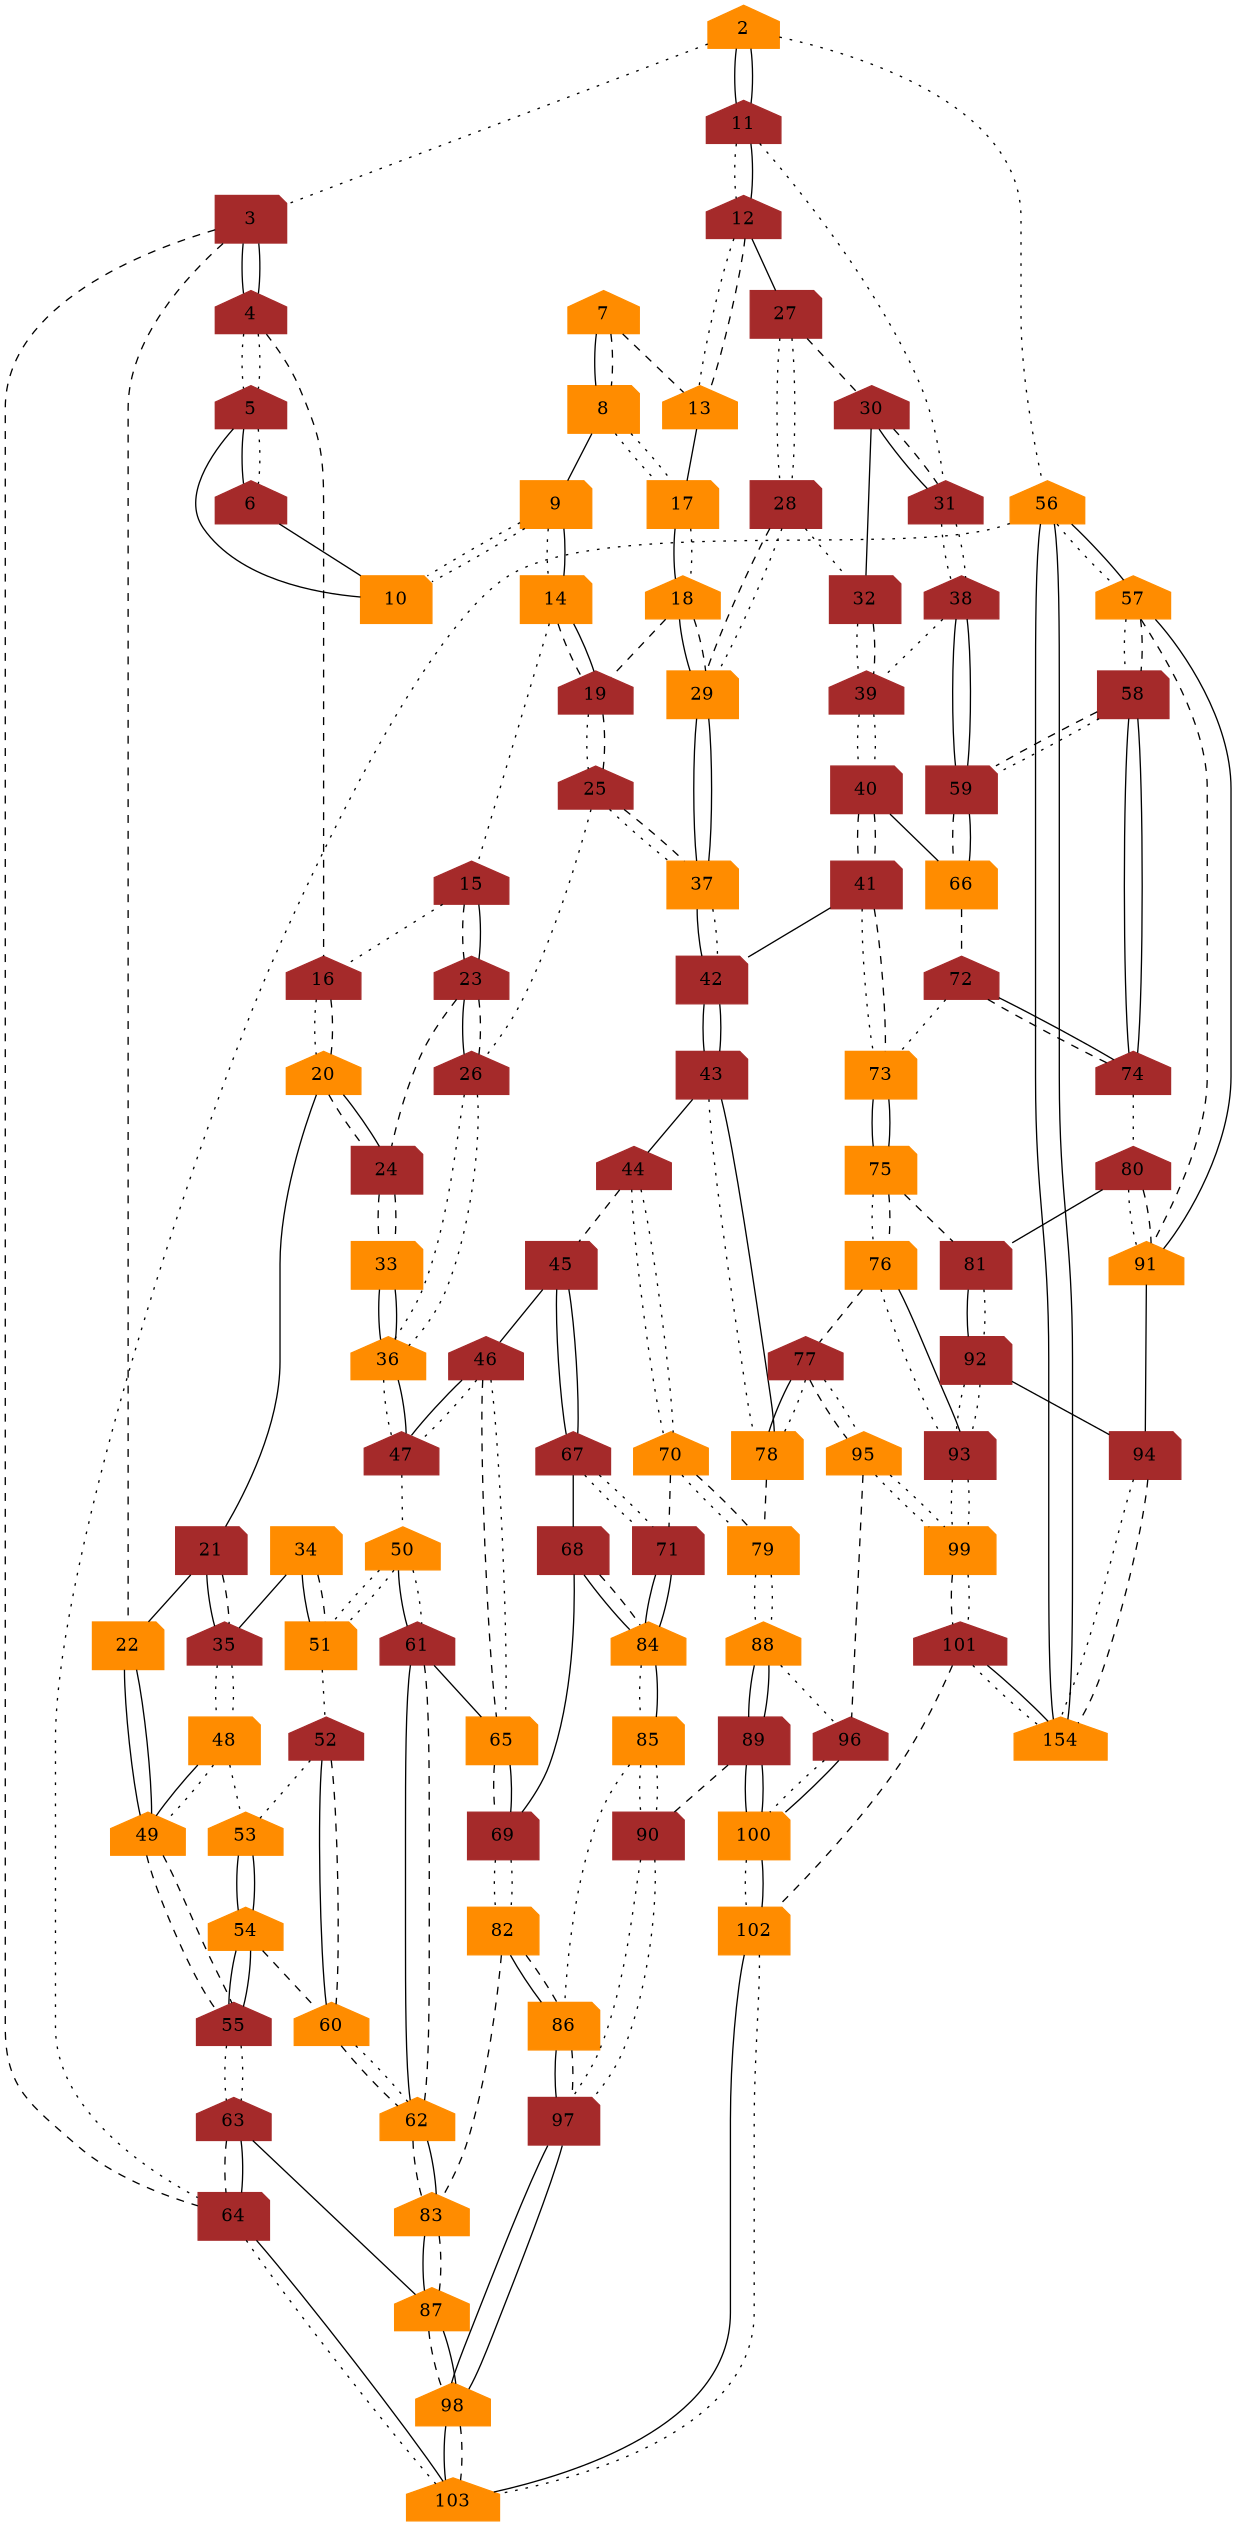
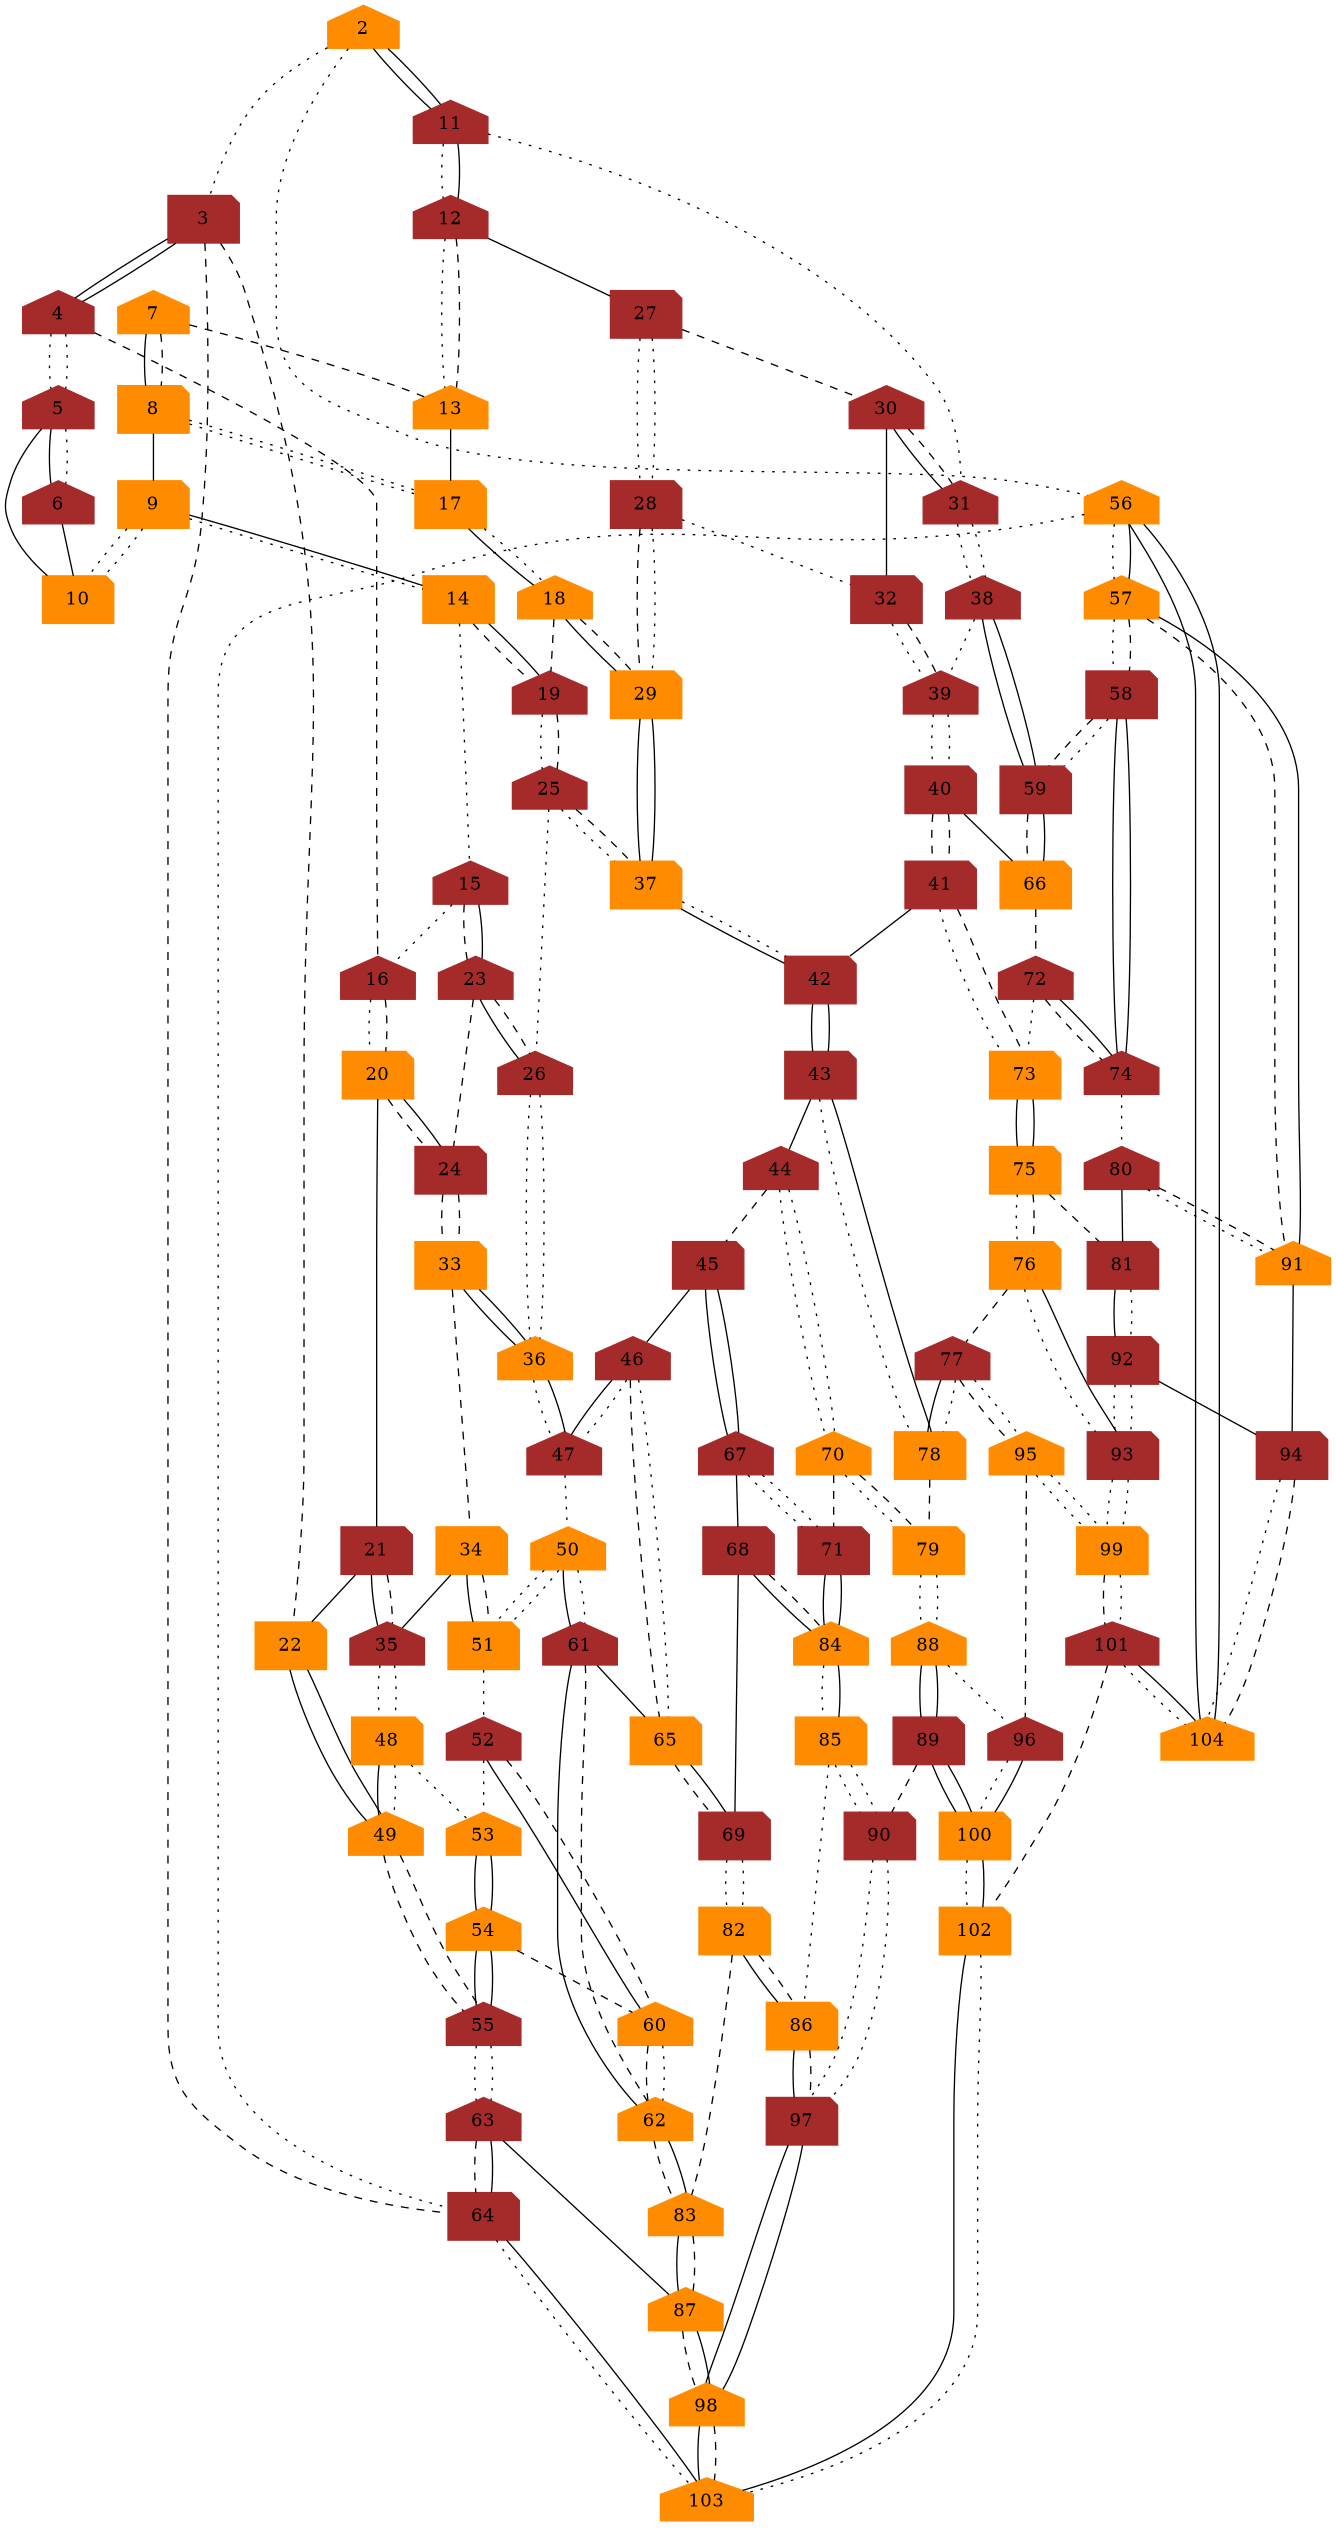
(324, 1075) -> (378, 1075)
none -> (461, 1408)
(1061, 1741) -> (1207, 1741)
